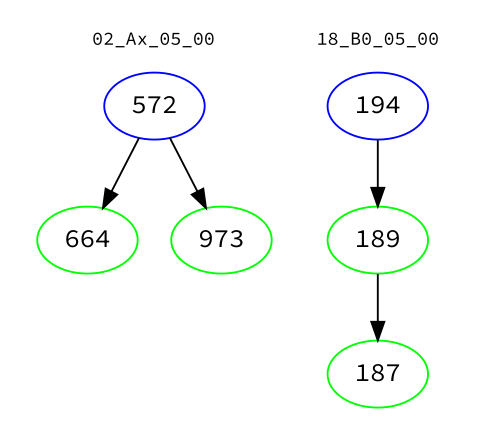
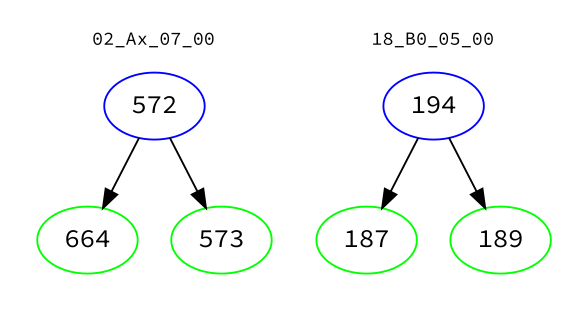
(154, 40) -> (154, 40)
(221, 240) -> (221, 240)
(378, 298) -> (404, 165)
